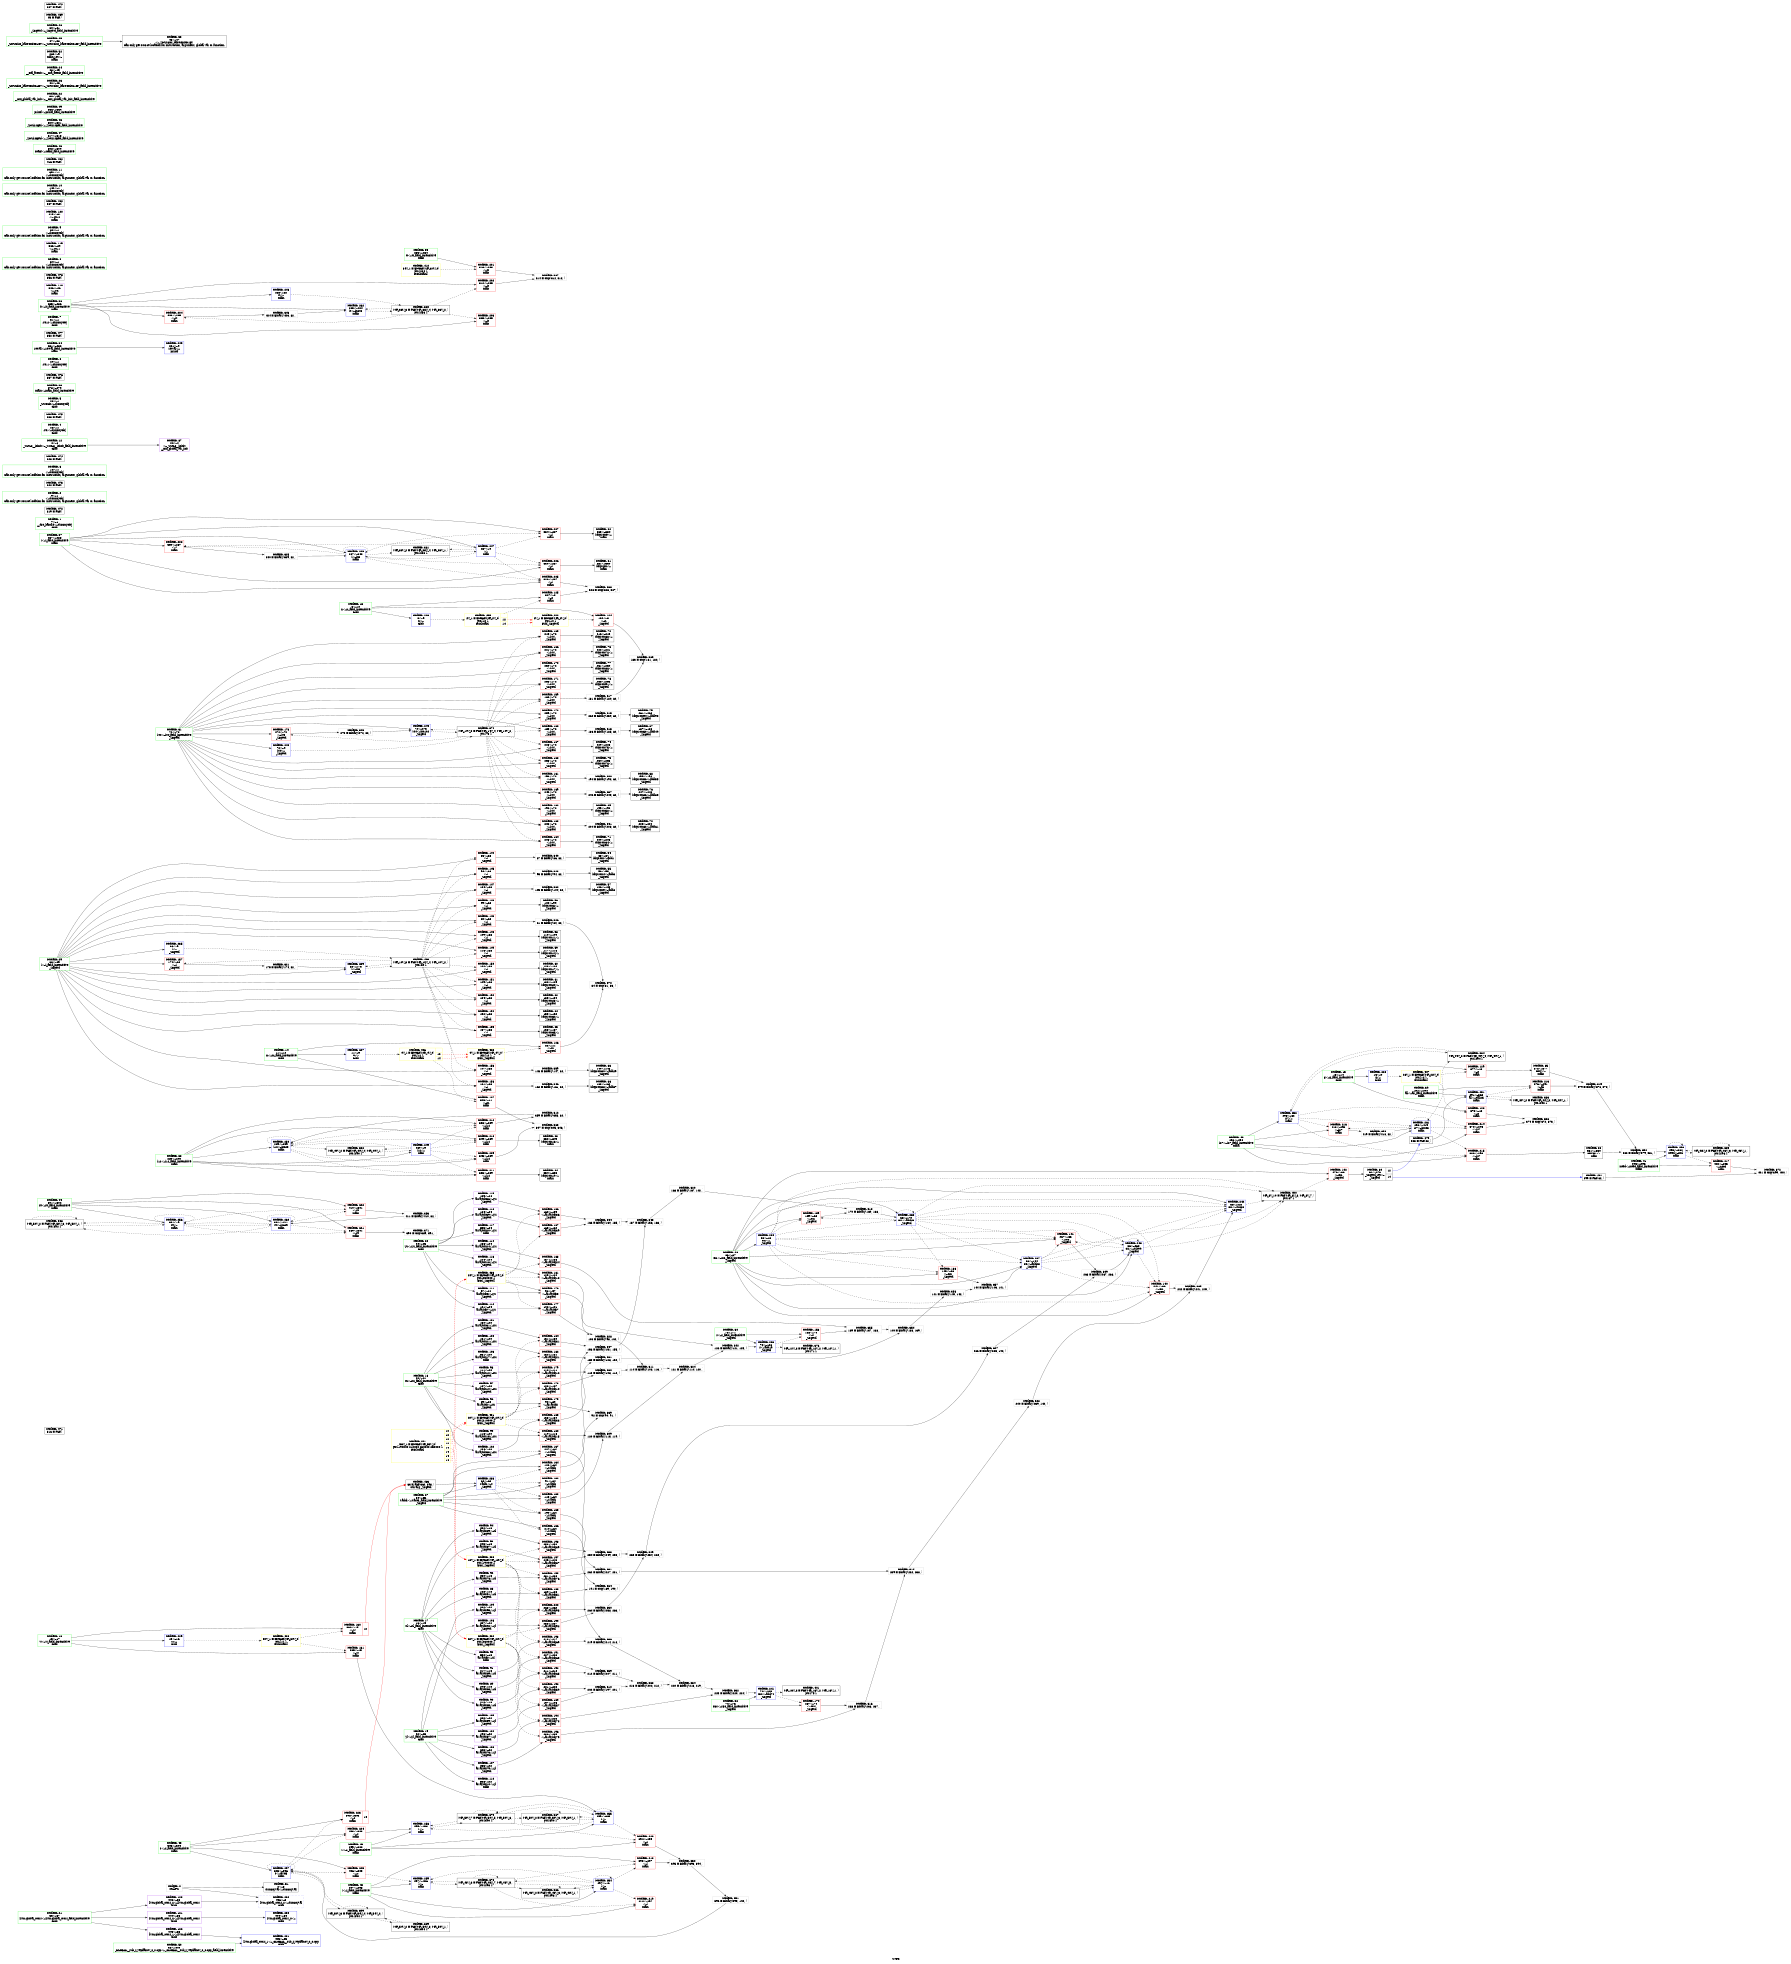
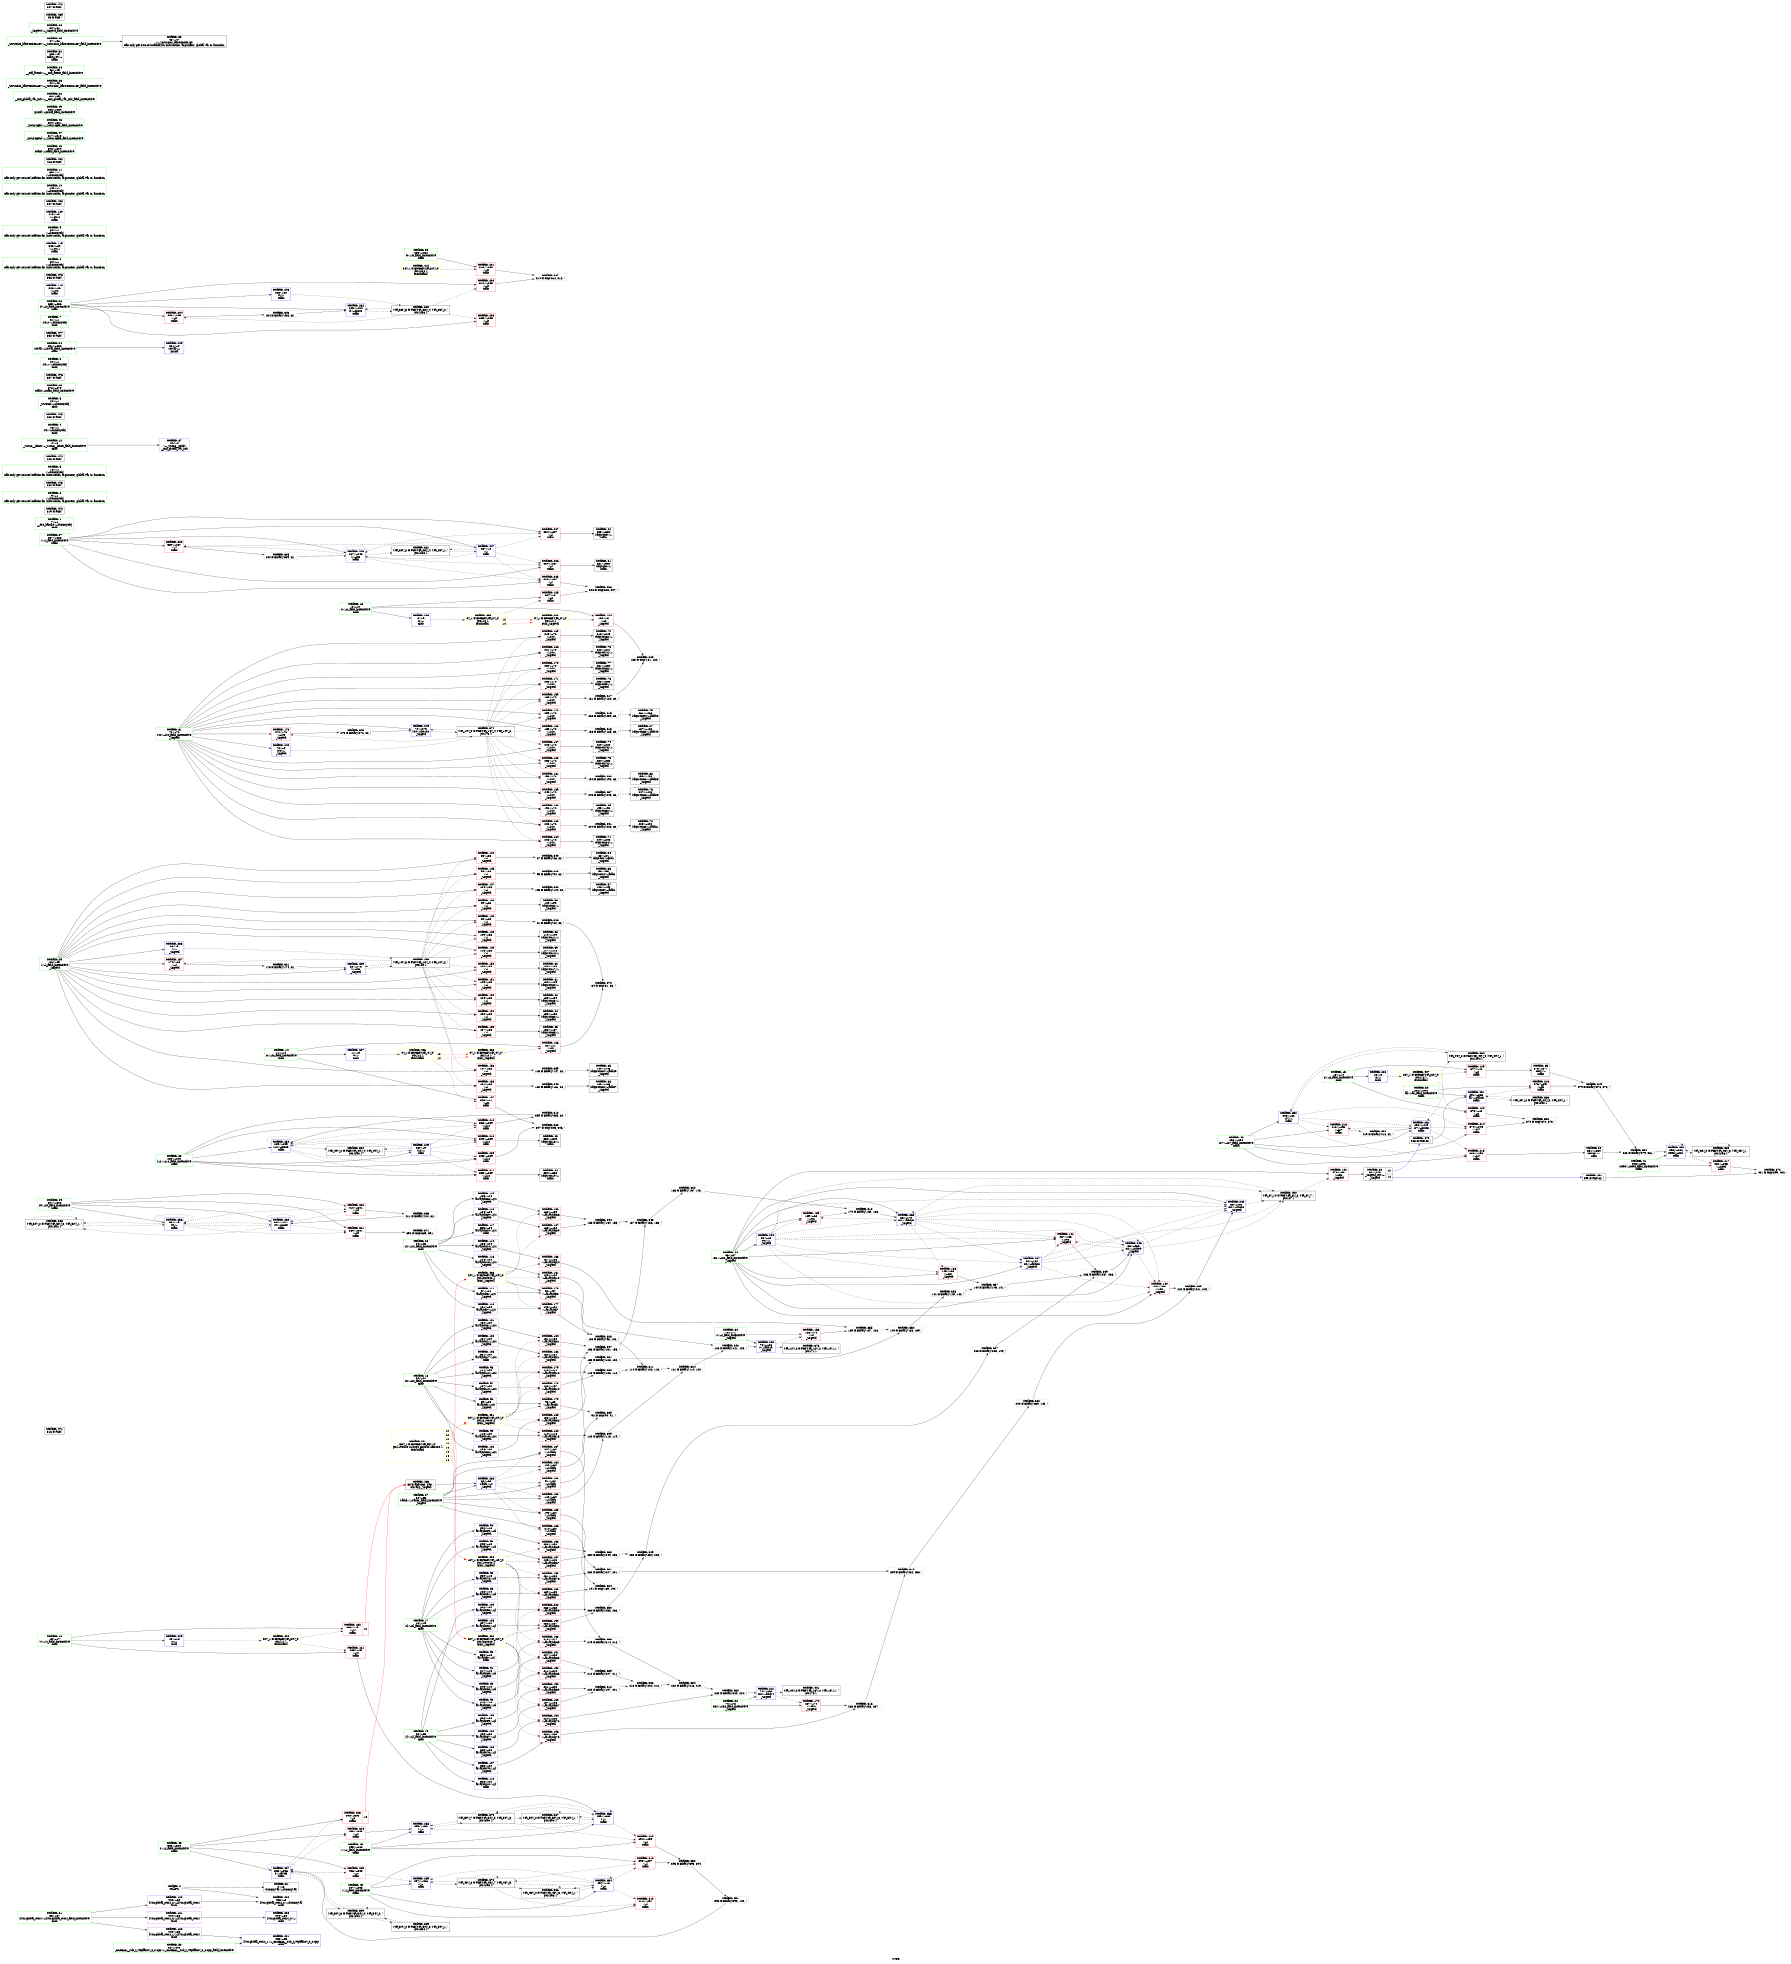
(1011, 1275) -> (1044, 1280)
(518, 1451) -> (517, 1464)
